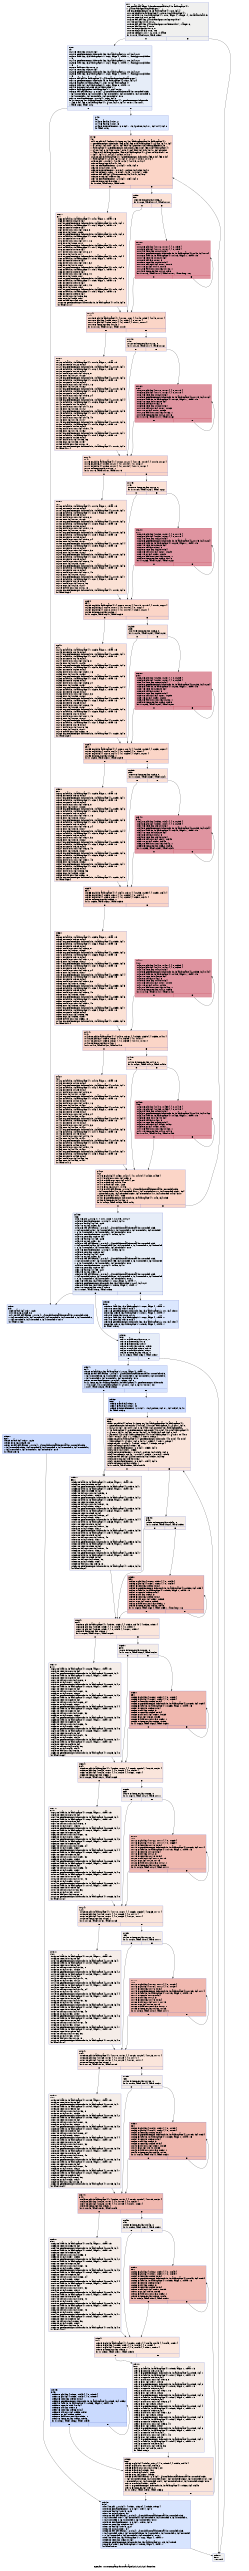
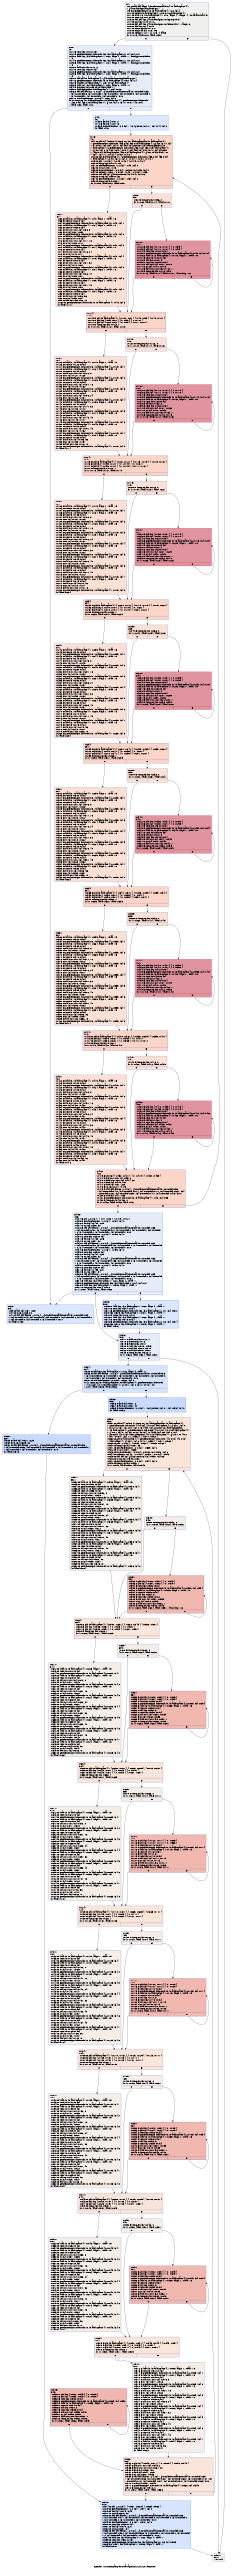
none -> (147, 919)
(104, 1433) -> (59, 1406)
(120, 2203) -> (120, 2203)
(88, 2407) -> (88, 2407)
